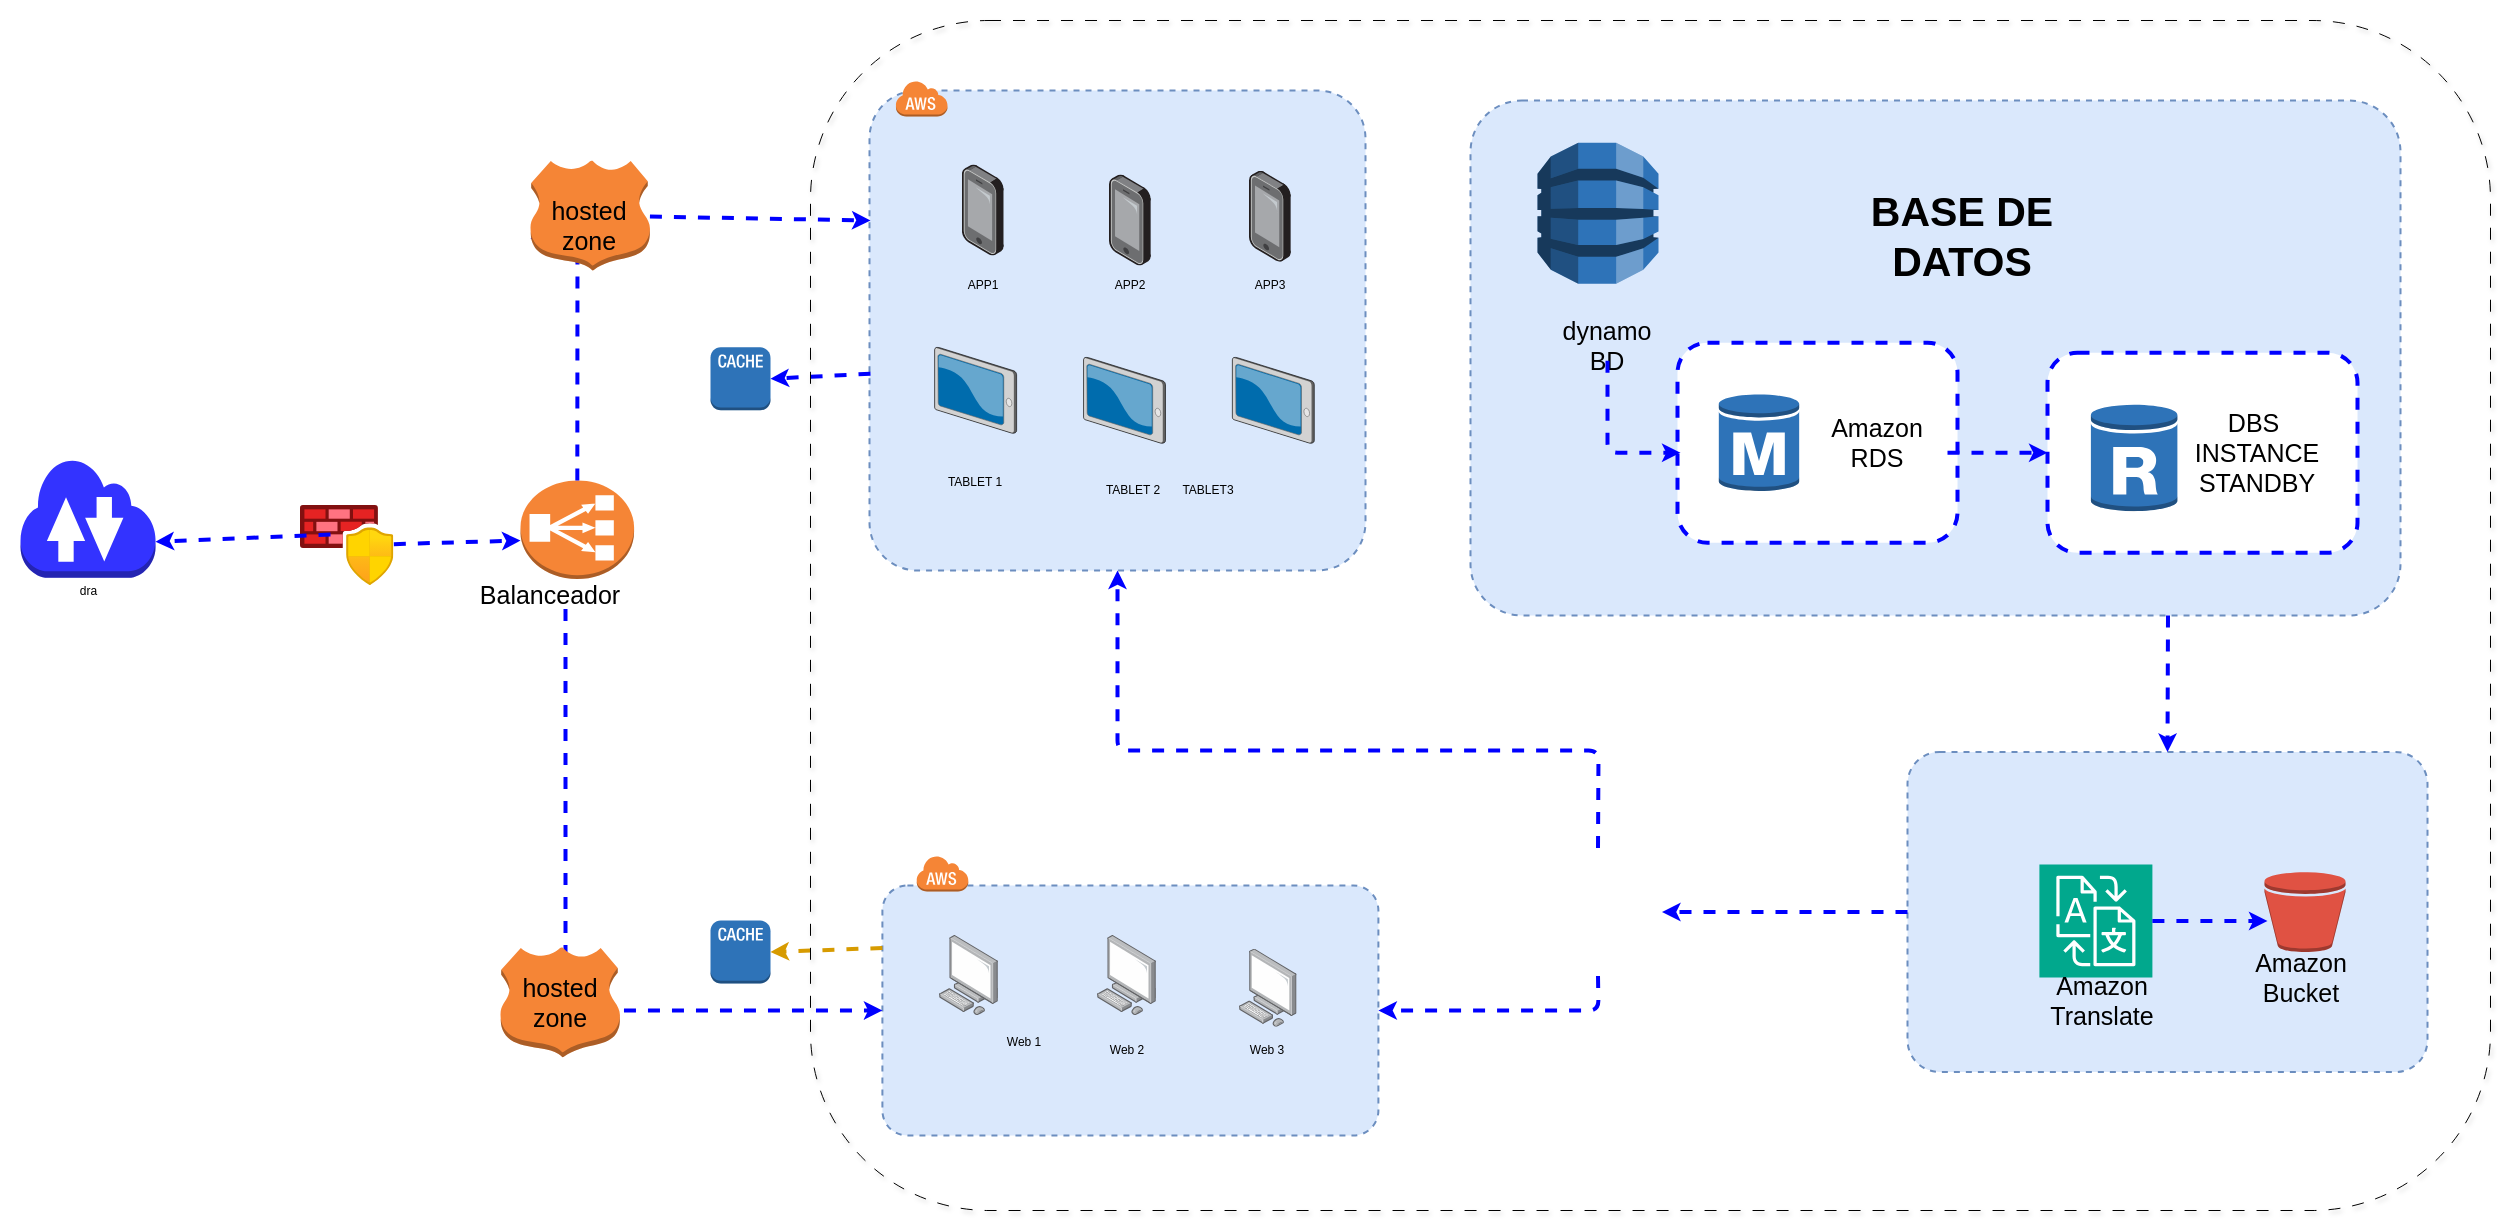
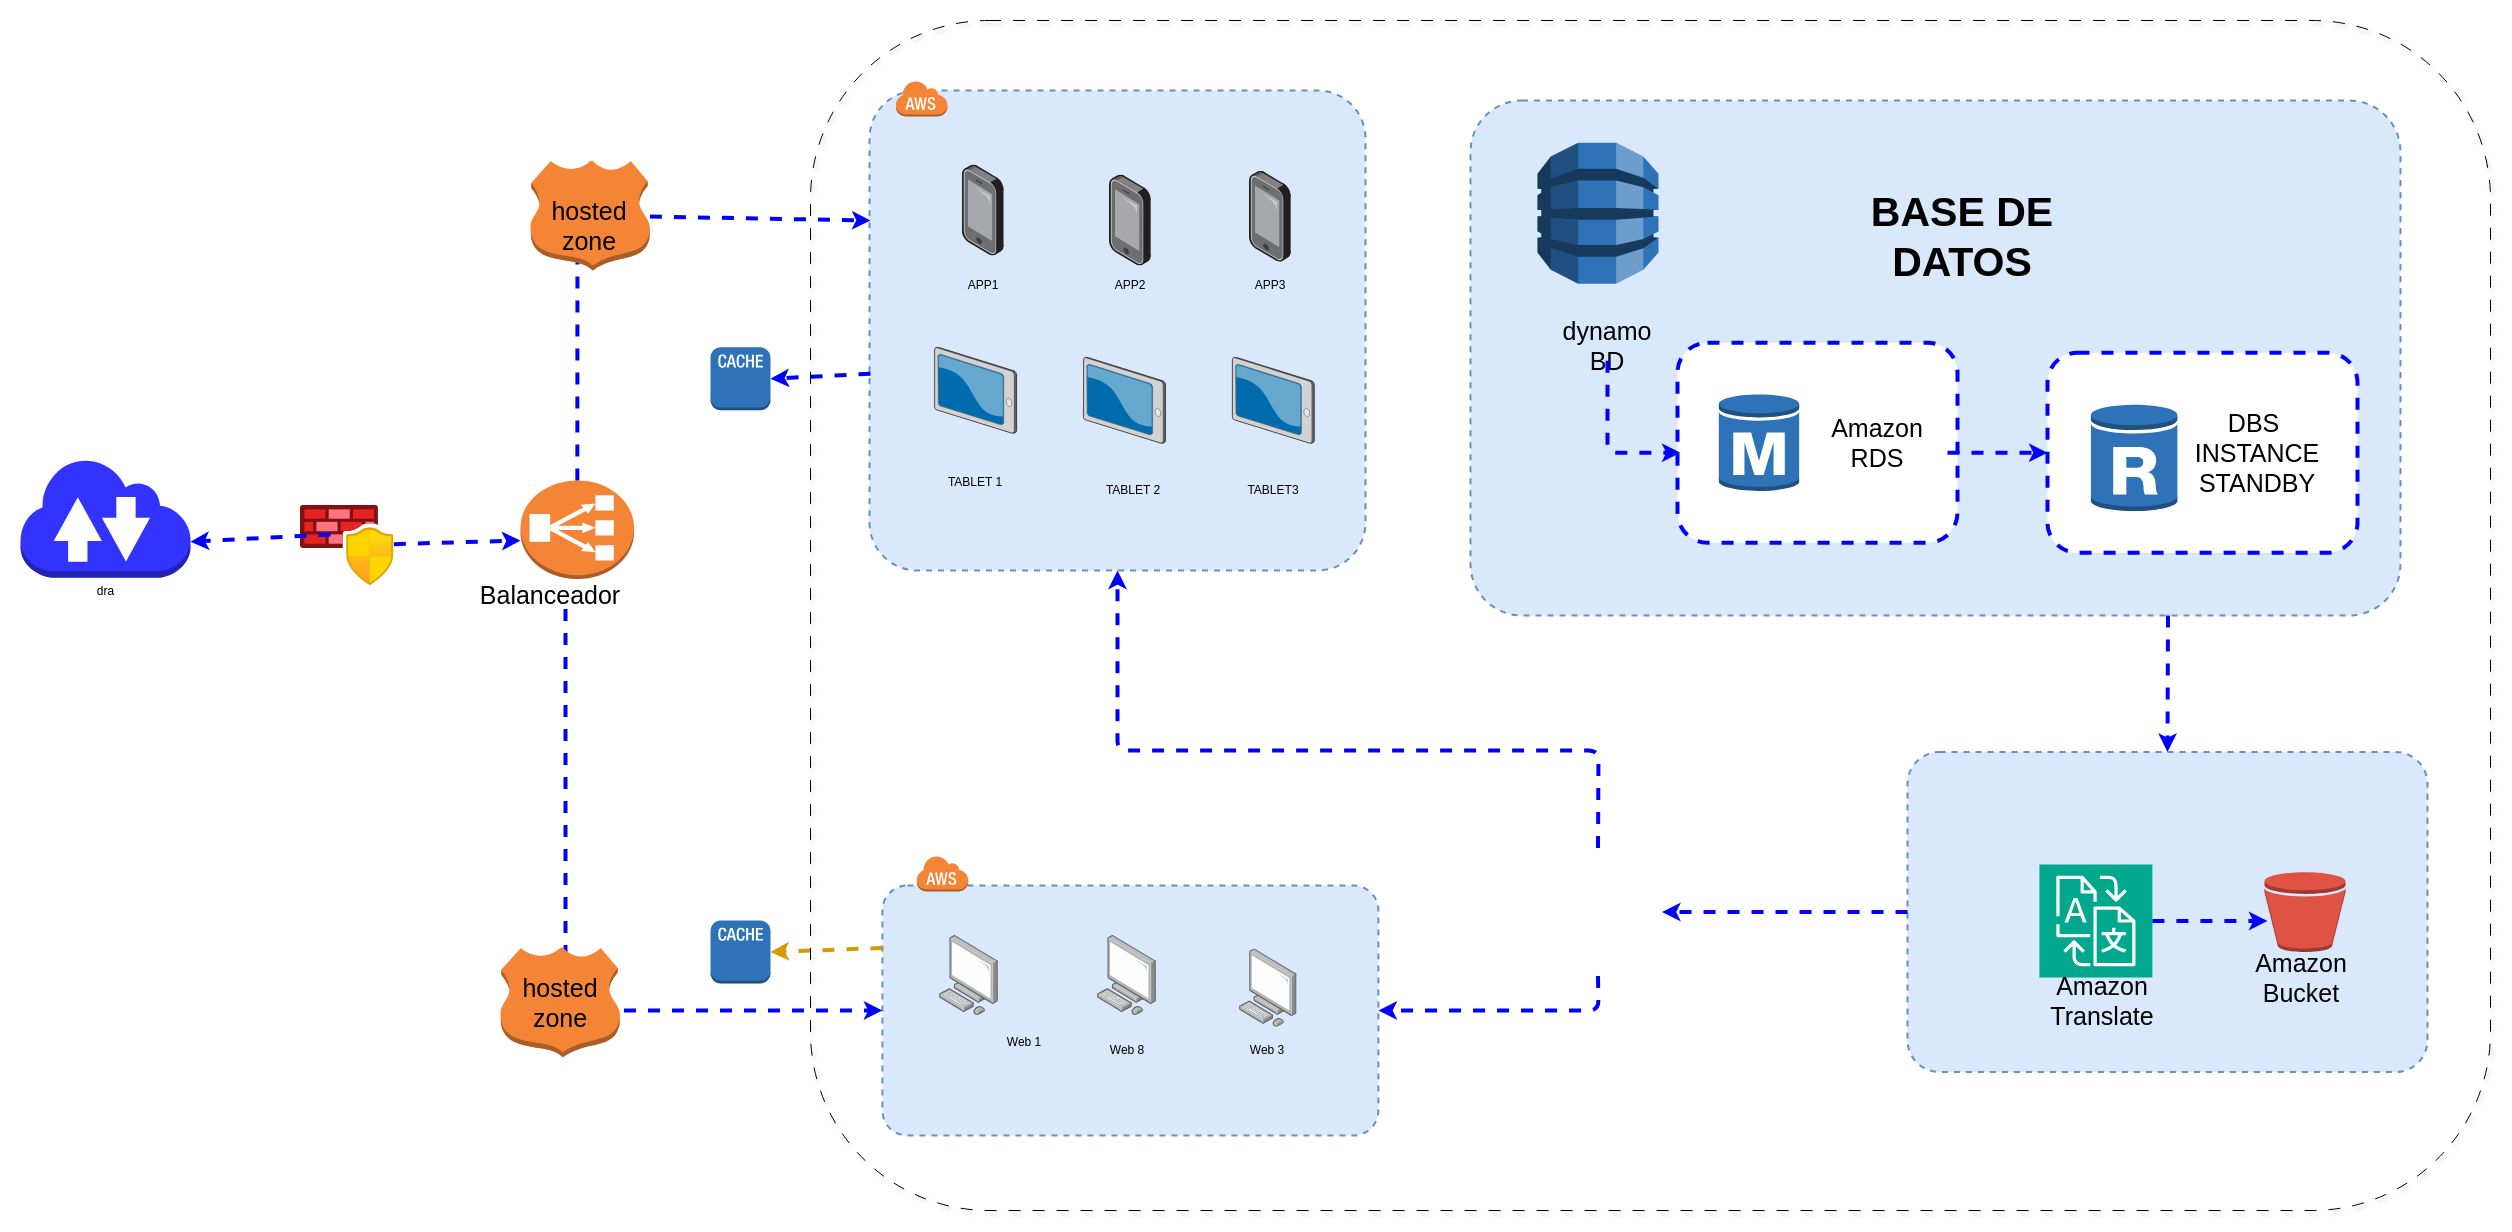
(1209, 491) -> (1274, 491)
(88, 518) -> (106, 518)
(1128, 1051) -> (1128, 1051)
